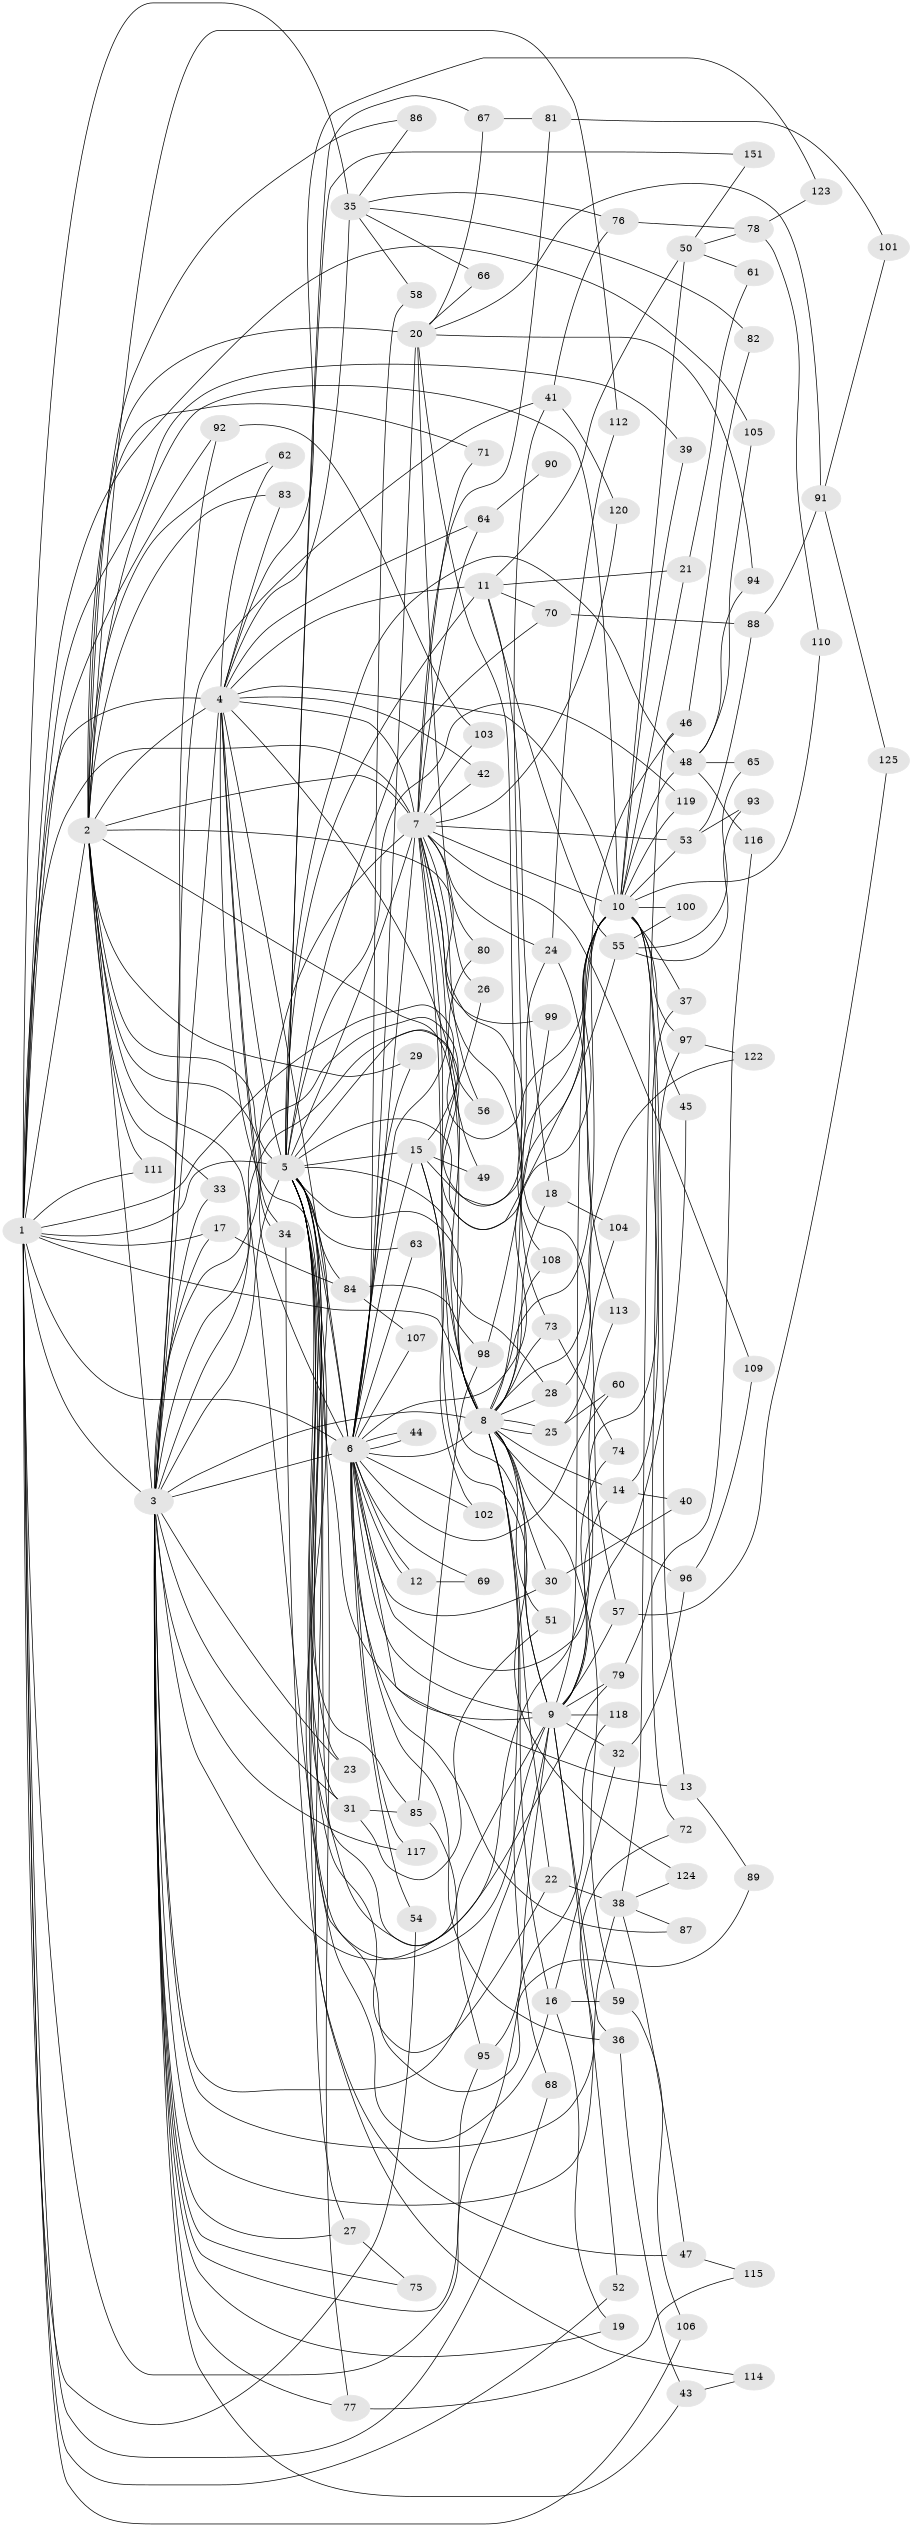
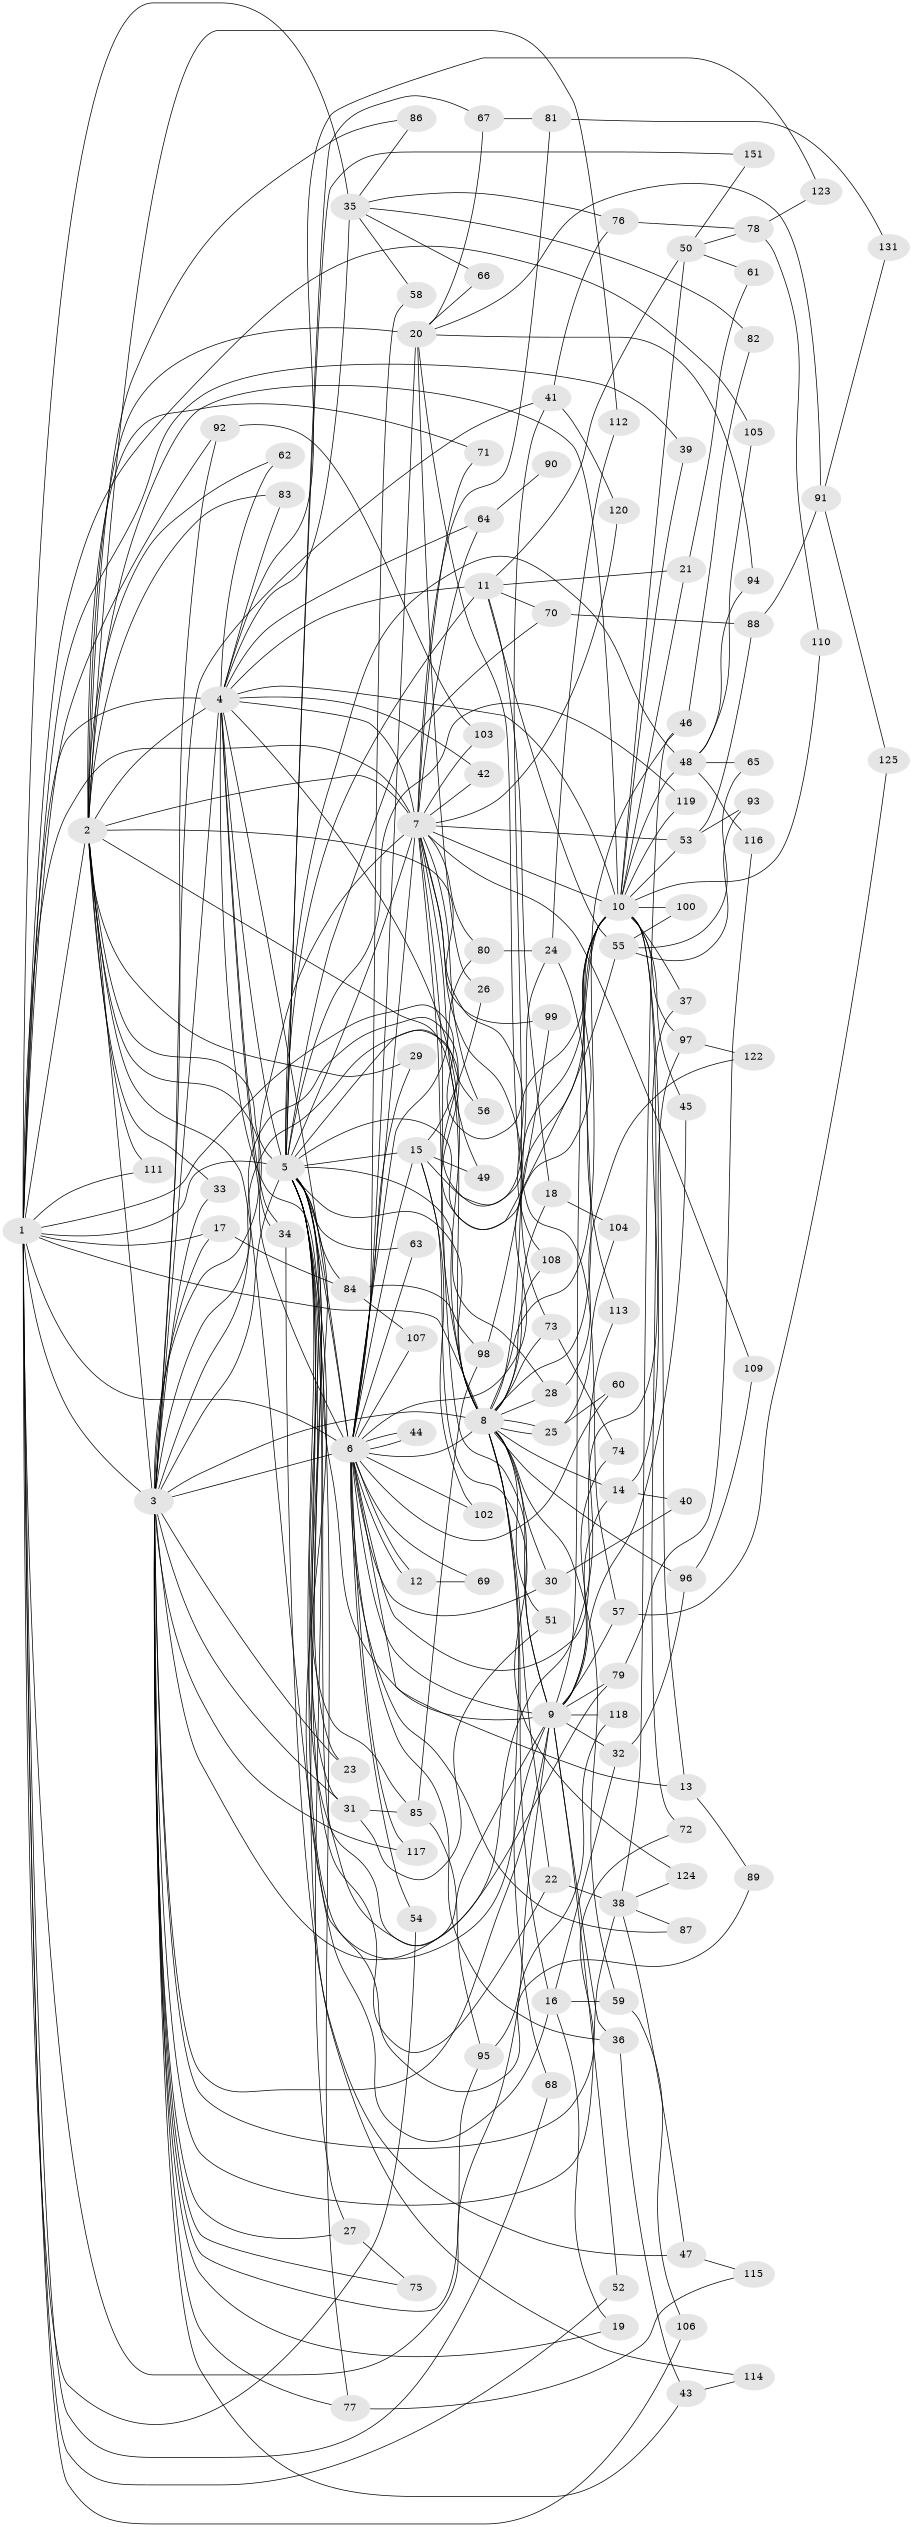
(889, 247) -> (889, 247)
(467, 904) -> (518, 951)
